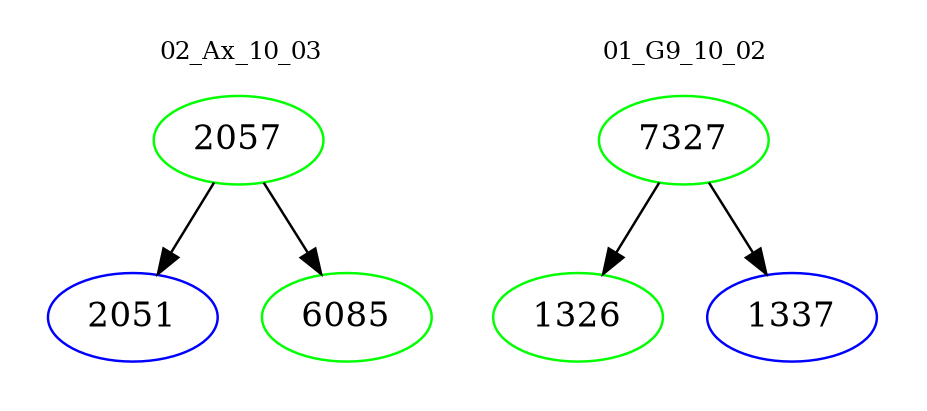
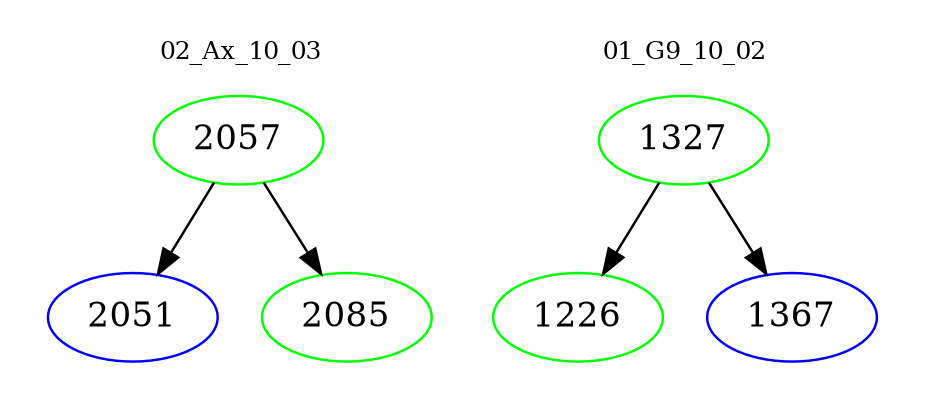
(684, 140) -> (684, 140)
(347, 317) -> (347, 317)
(578, 317) -> (578, 317)
(792, 317) -> (792, 317)
